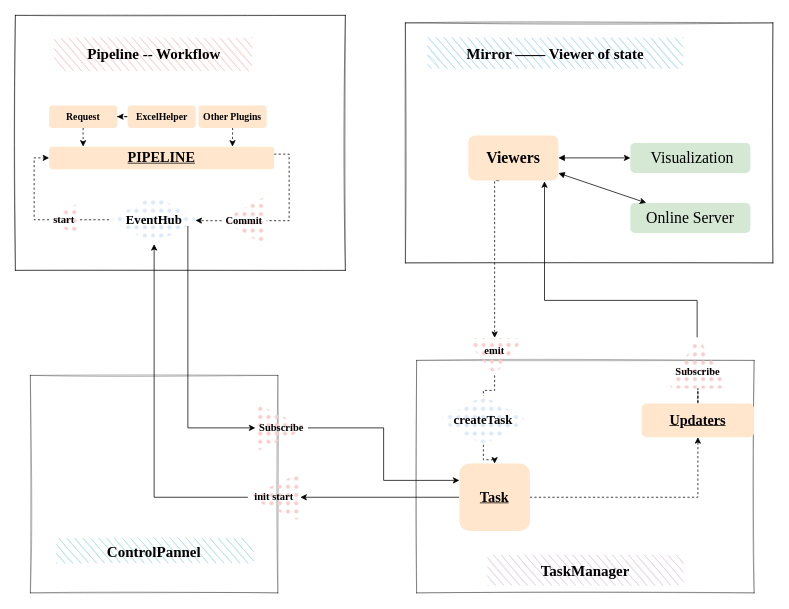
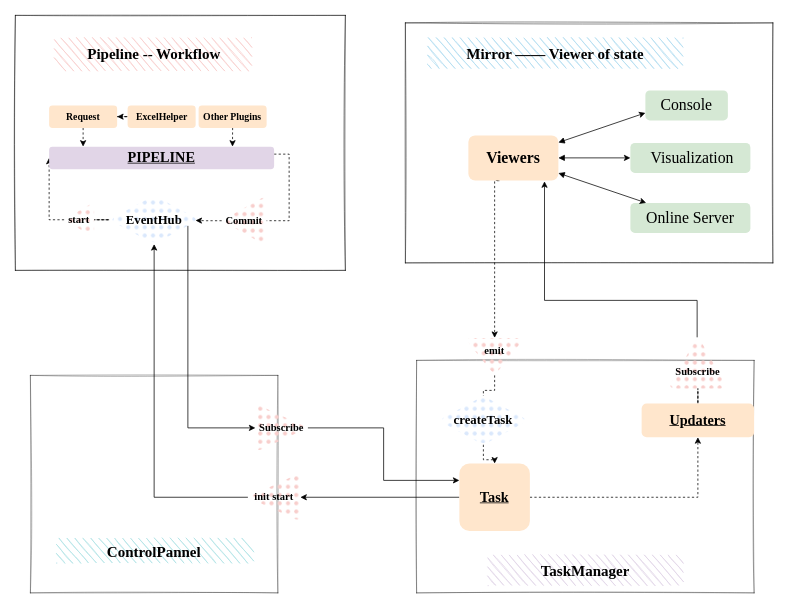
none -> (687, 105)
none -> (602, 128)
(162, 158) -> (162, 158)
(64, 220) -> (79, 220)
